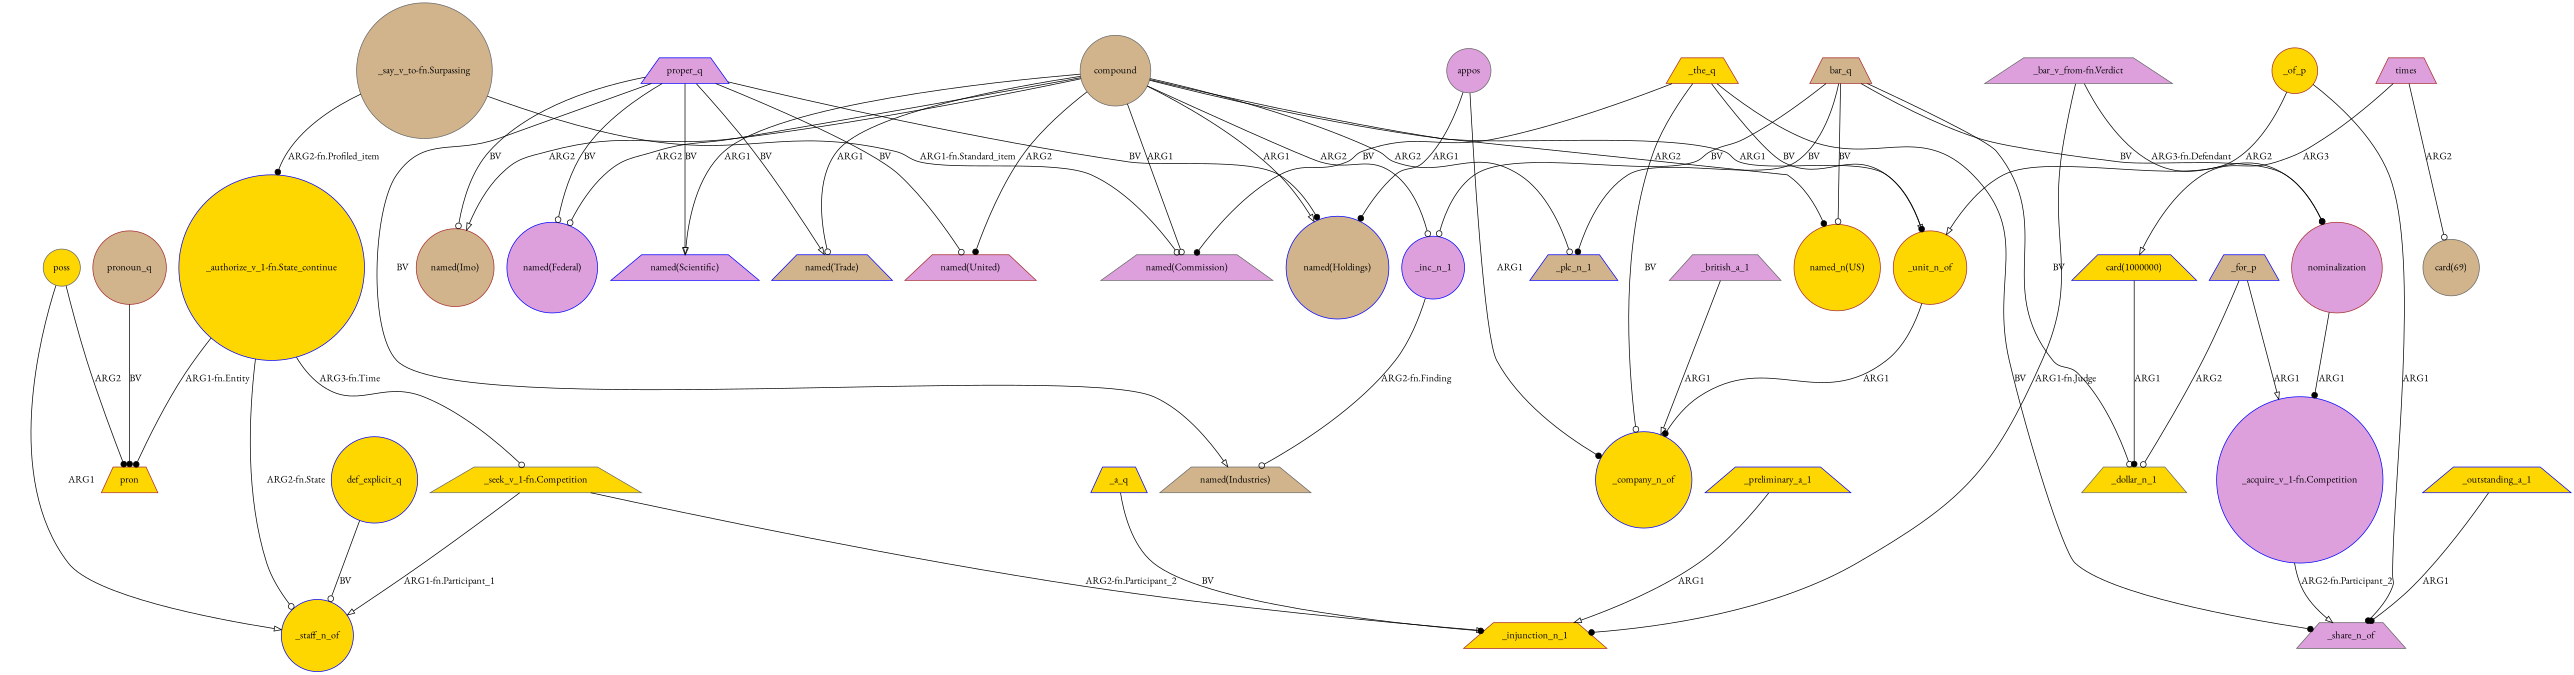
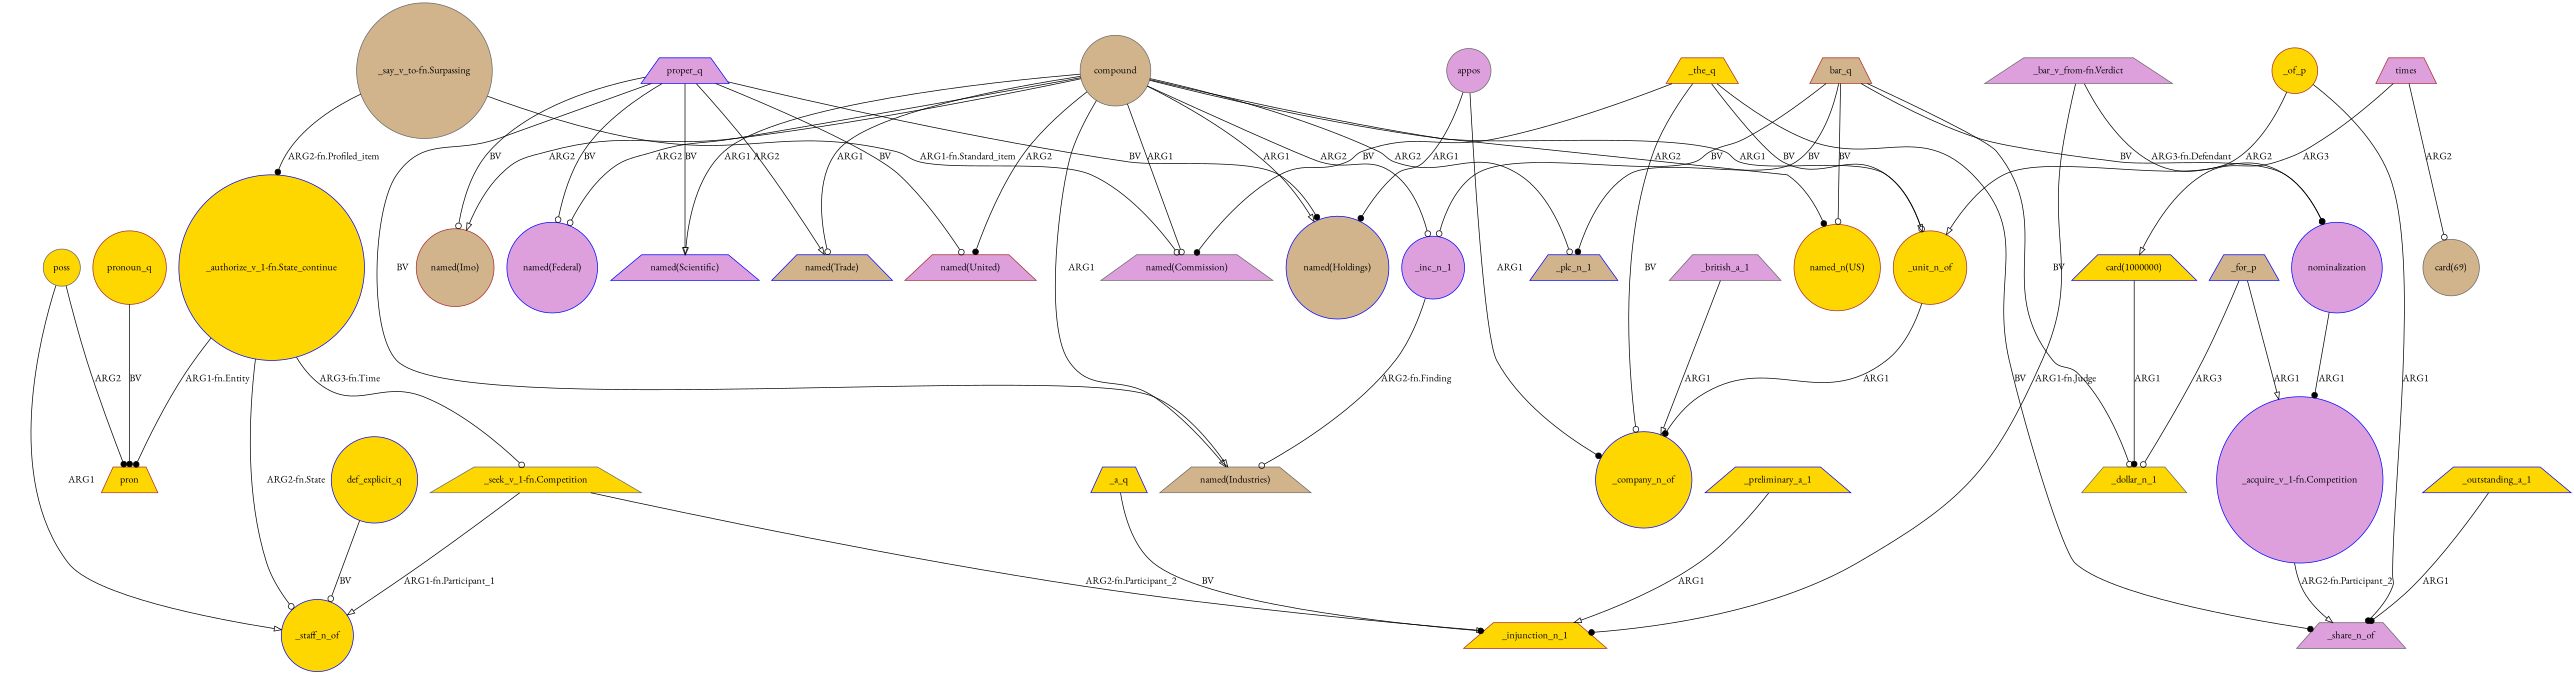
(1549, 141) -> (1549, 141)
(766, 157) -> (766, 157)
(130, 268) -> (130, 268)
(2337, 268) -> (2337, 268)
none -> (1058, 322)
(2209, 379) -> (2209, 379)
